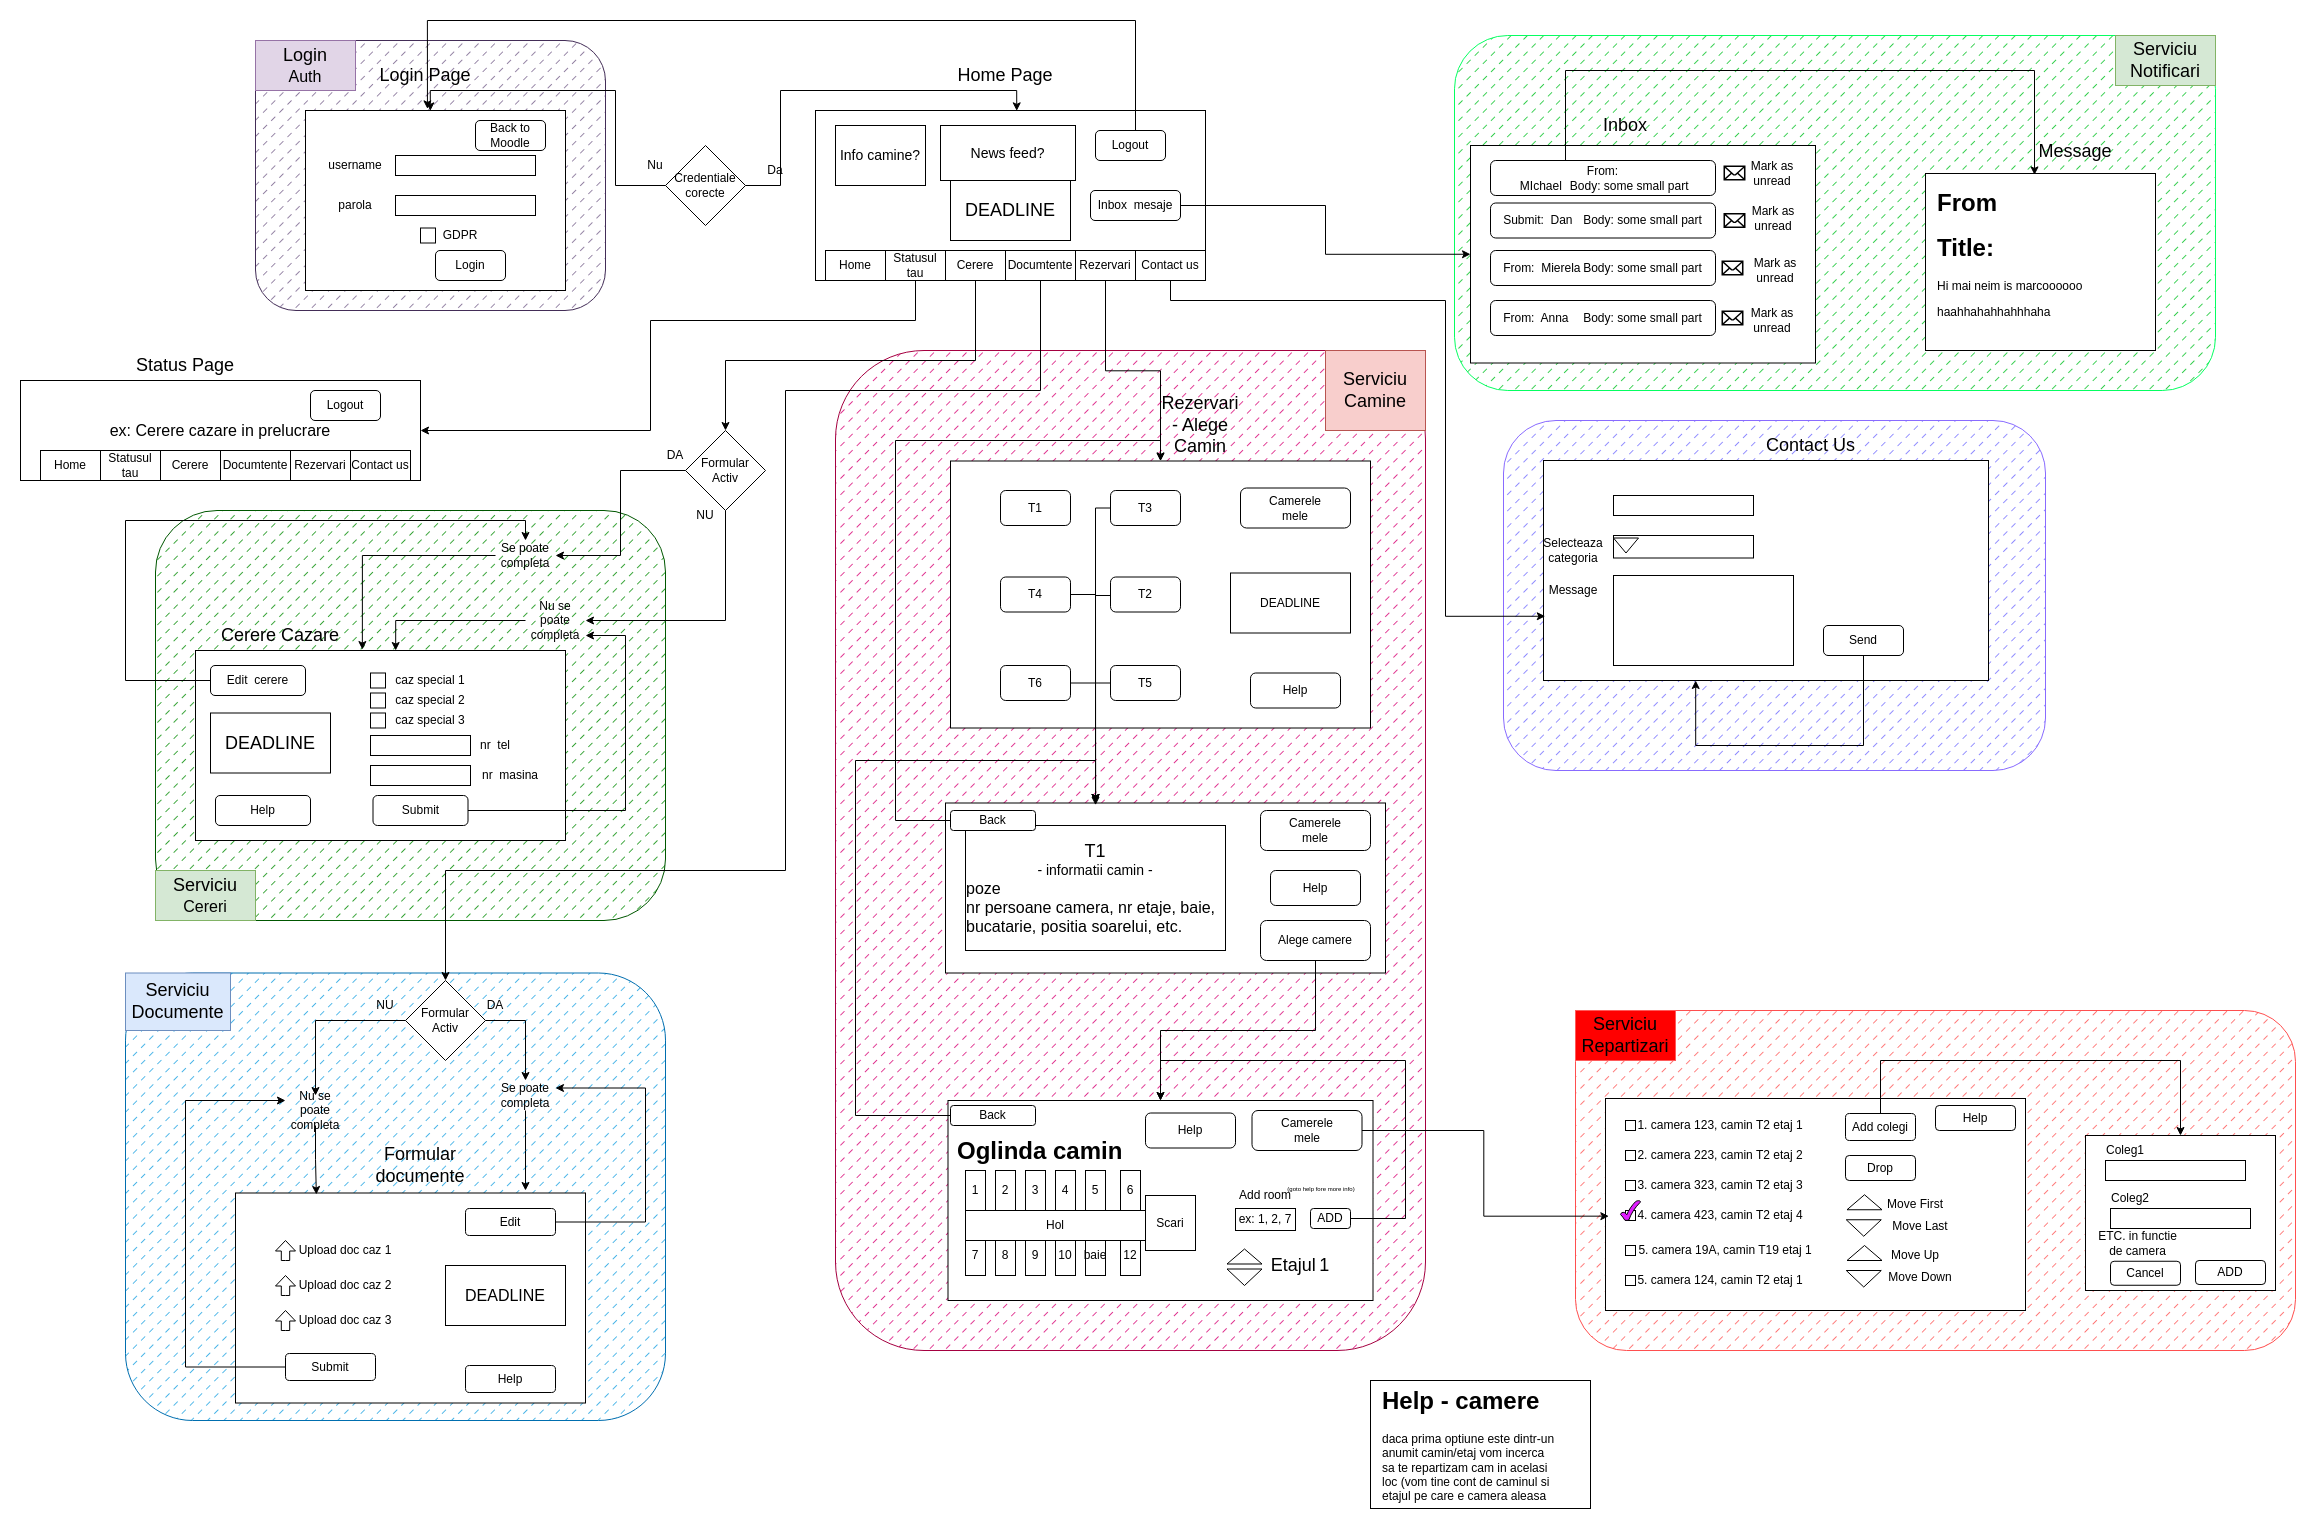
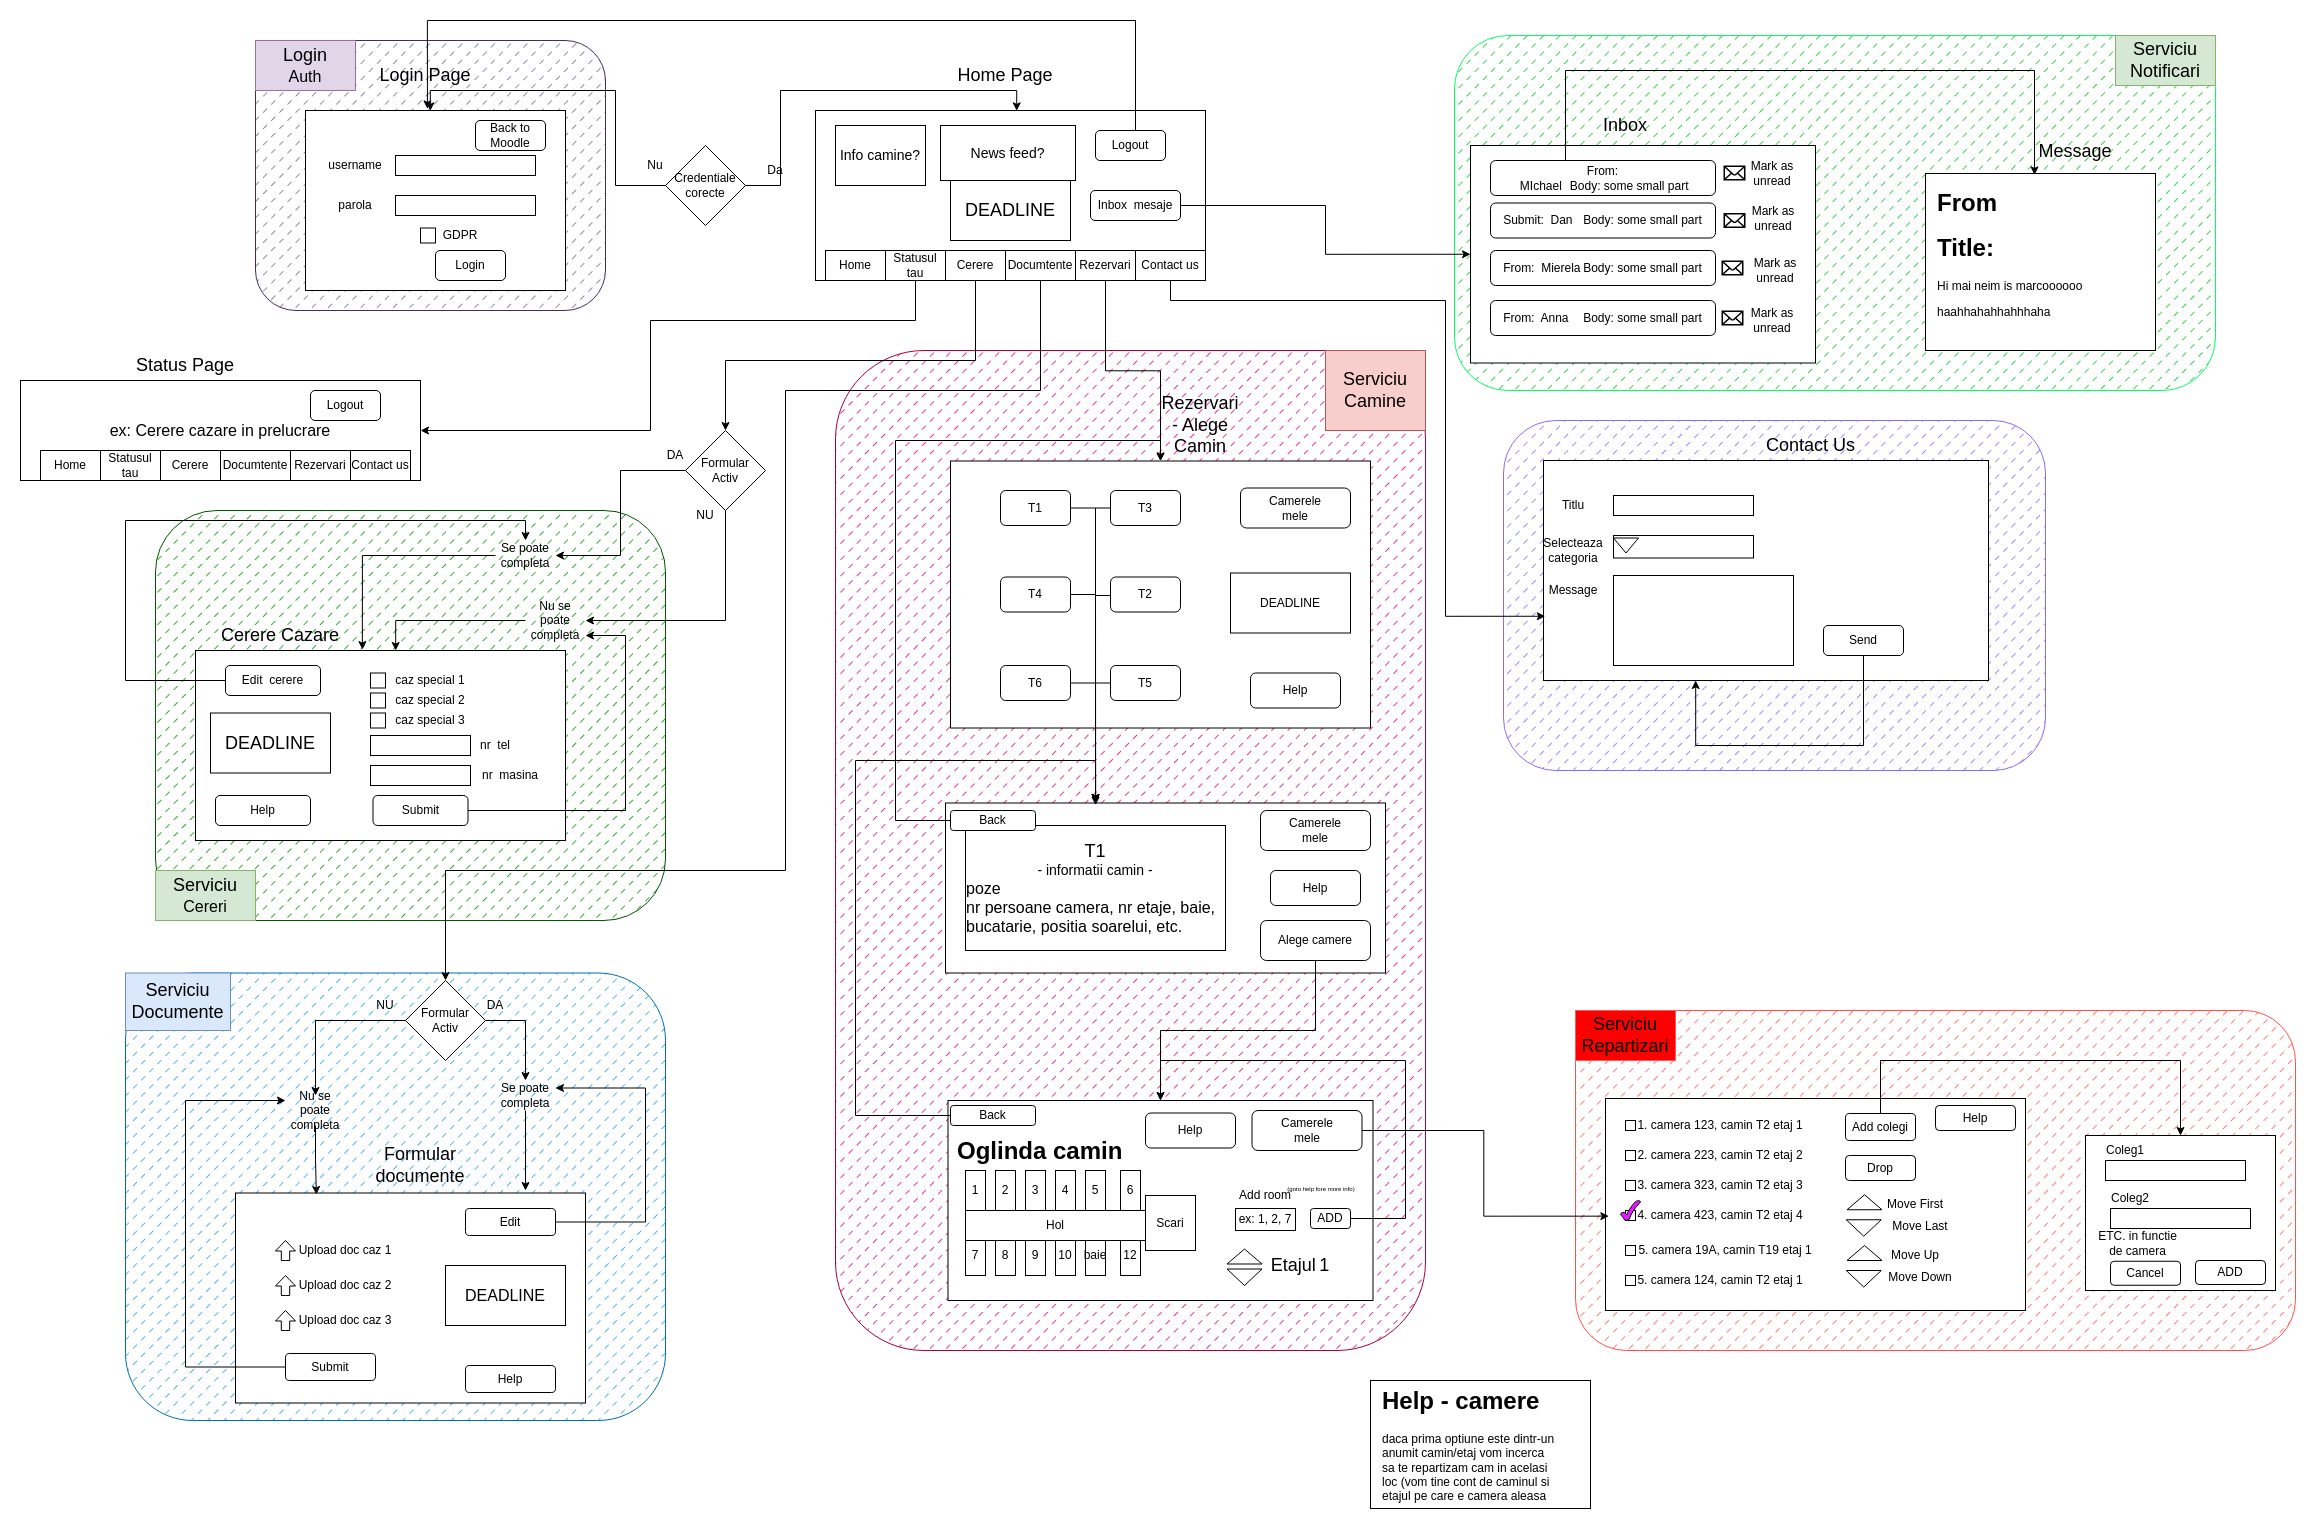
none -> (1574, 506)
none -> (1082, 508)
(258, 681) -> (273, 681)
